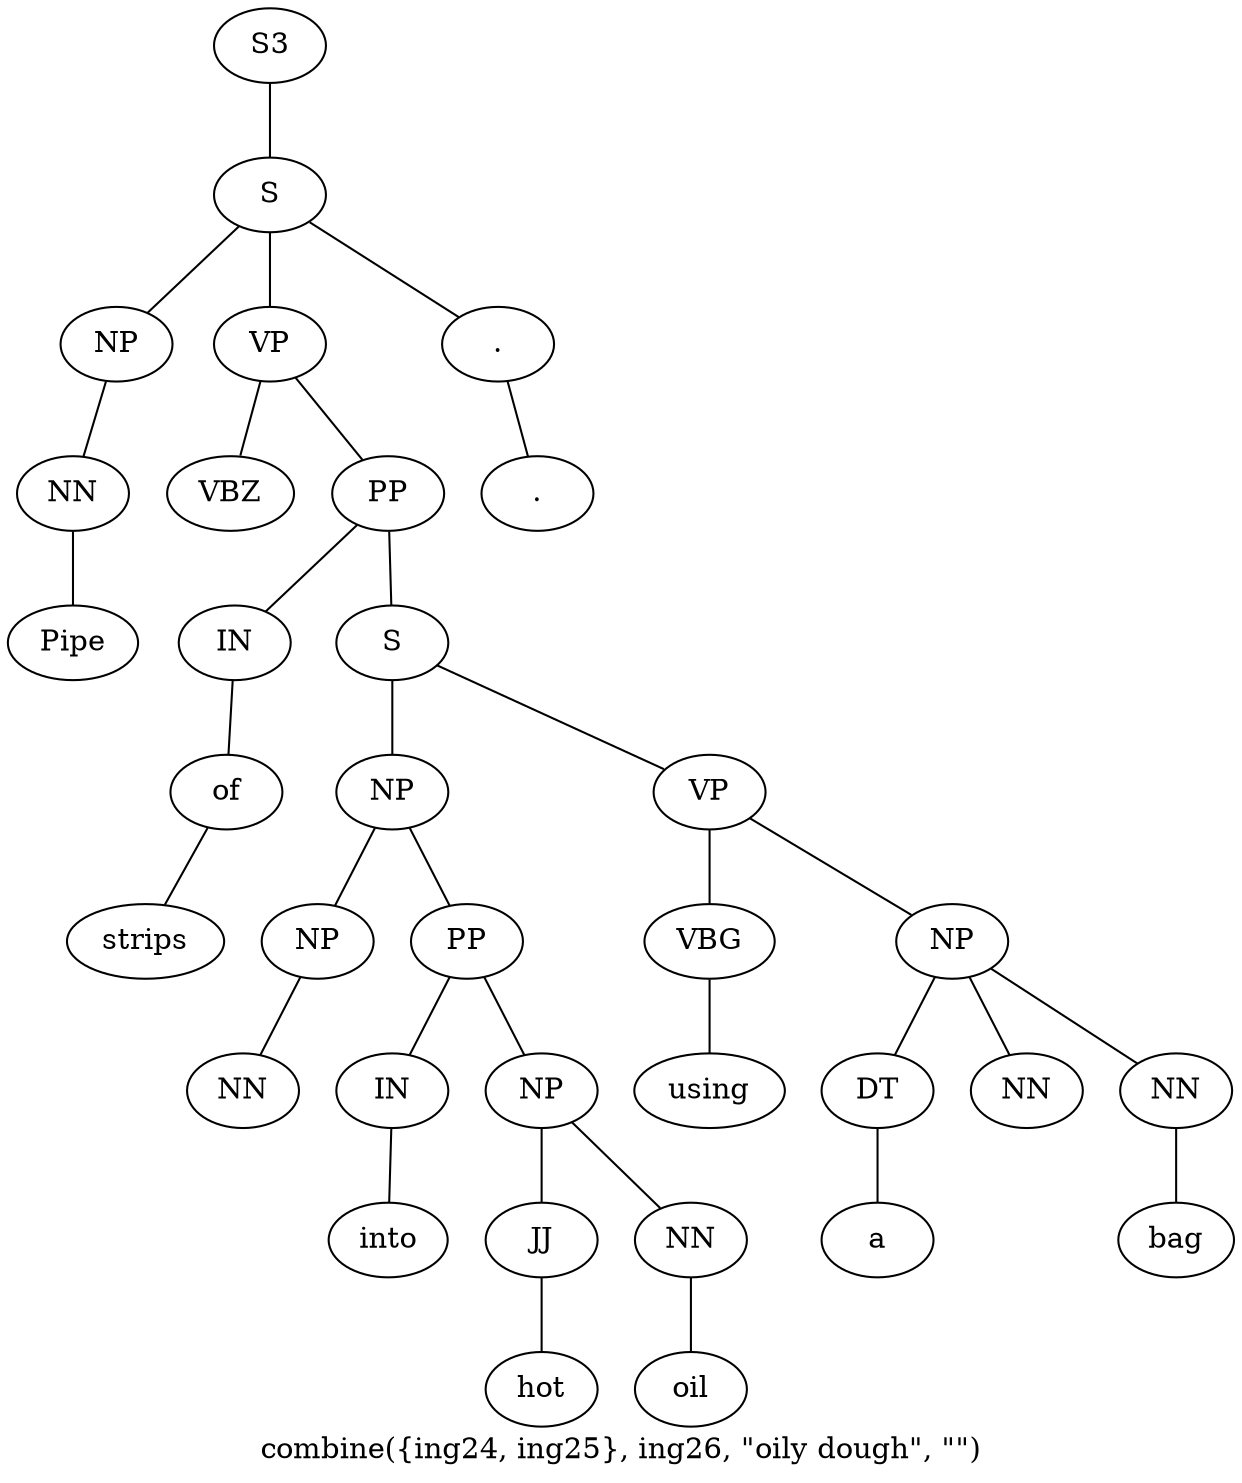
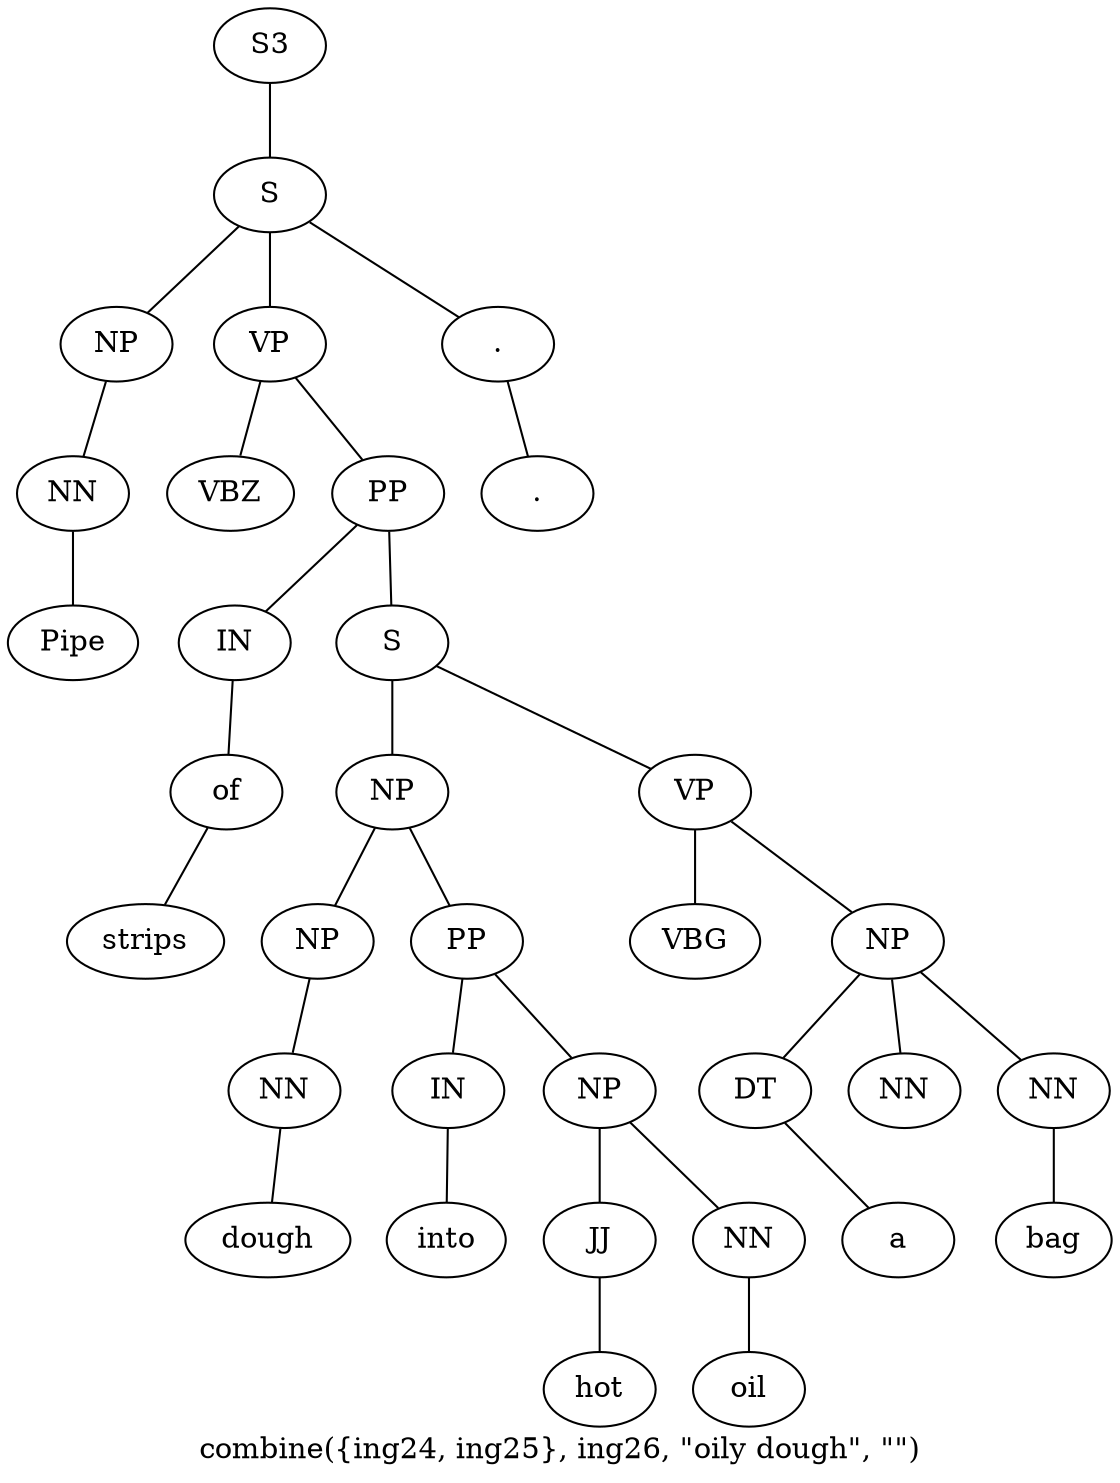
(710, 1091) -> none
none -> (268, 1240)
